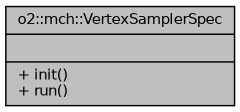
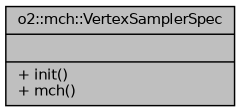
(43, 91) -> (47, 91)
